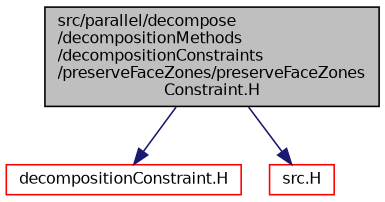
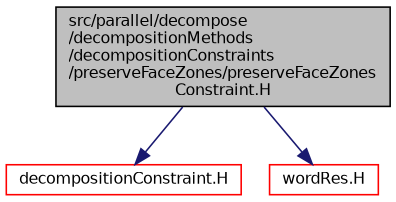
(302, 180) -> (324, 180)
